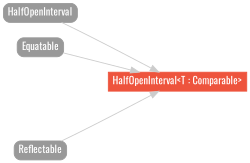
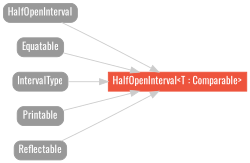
none -> (40, 82)
none -> (40, 116)
